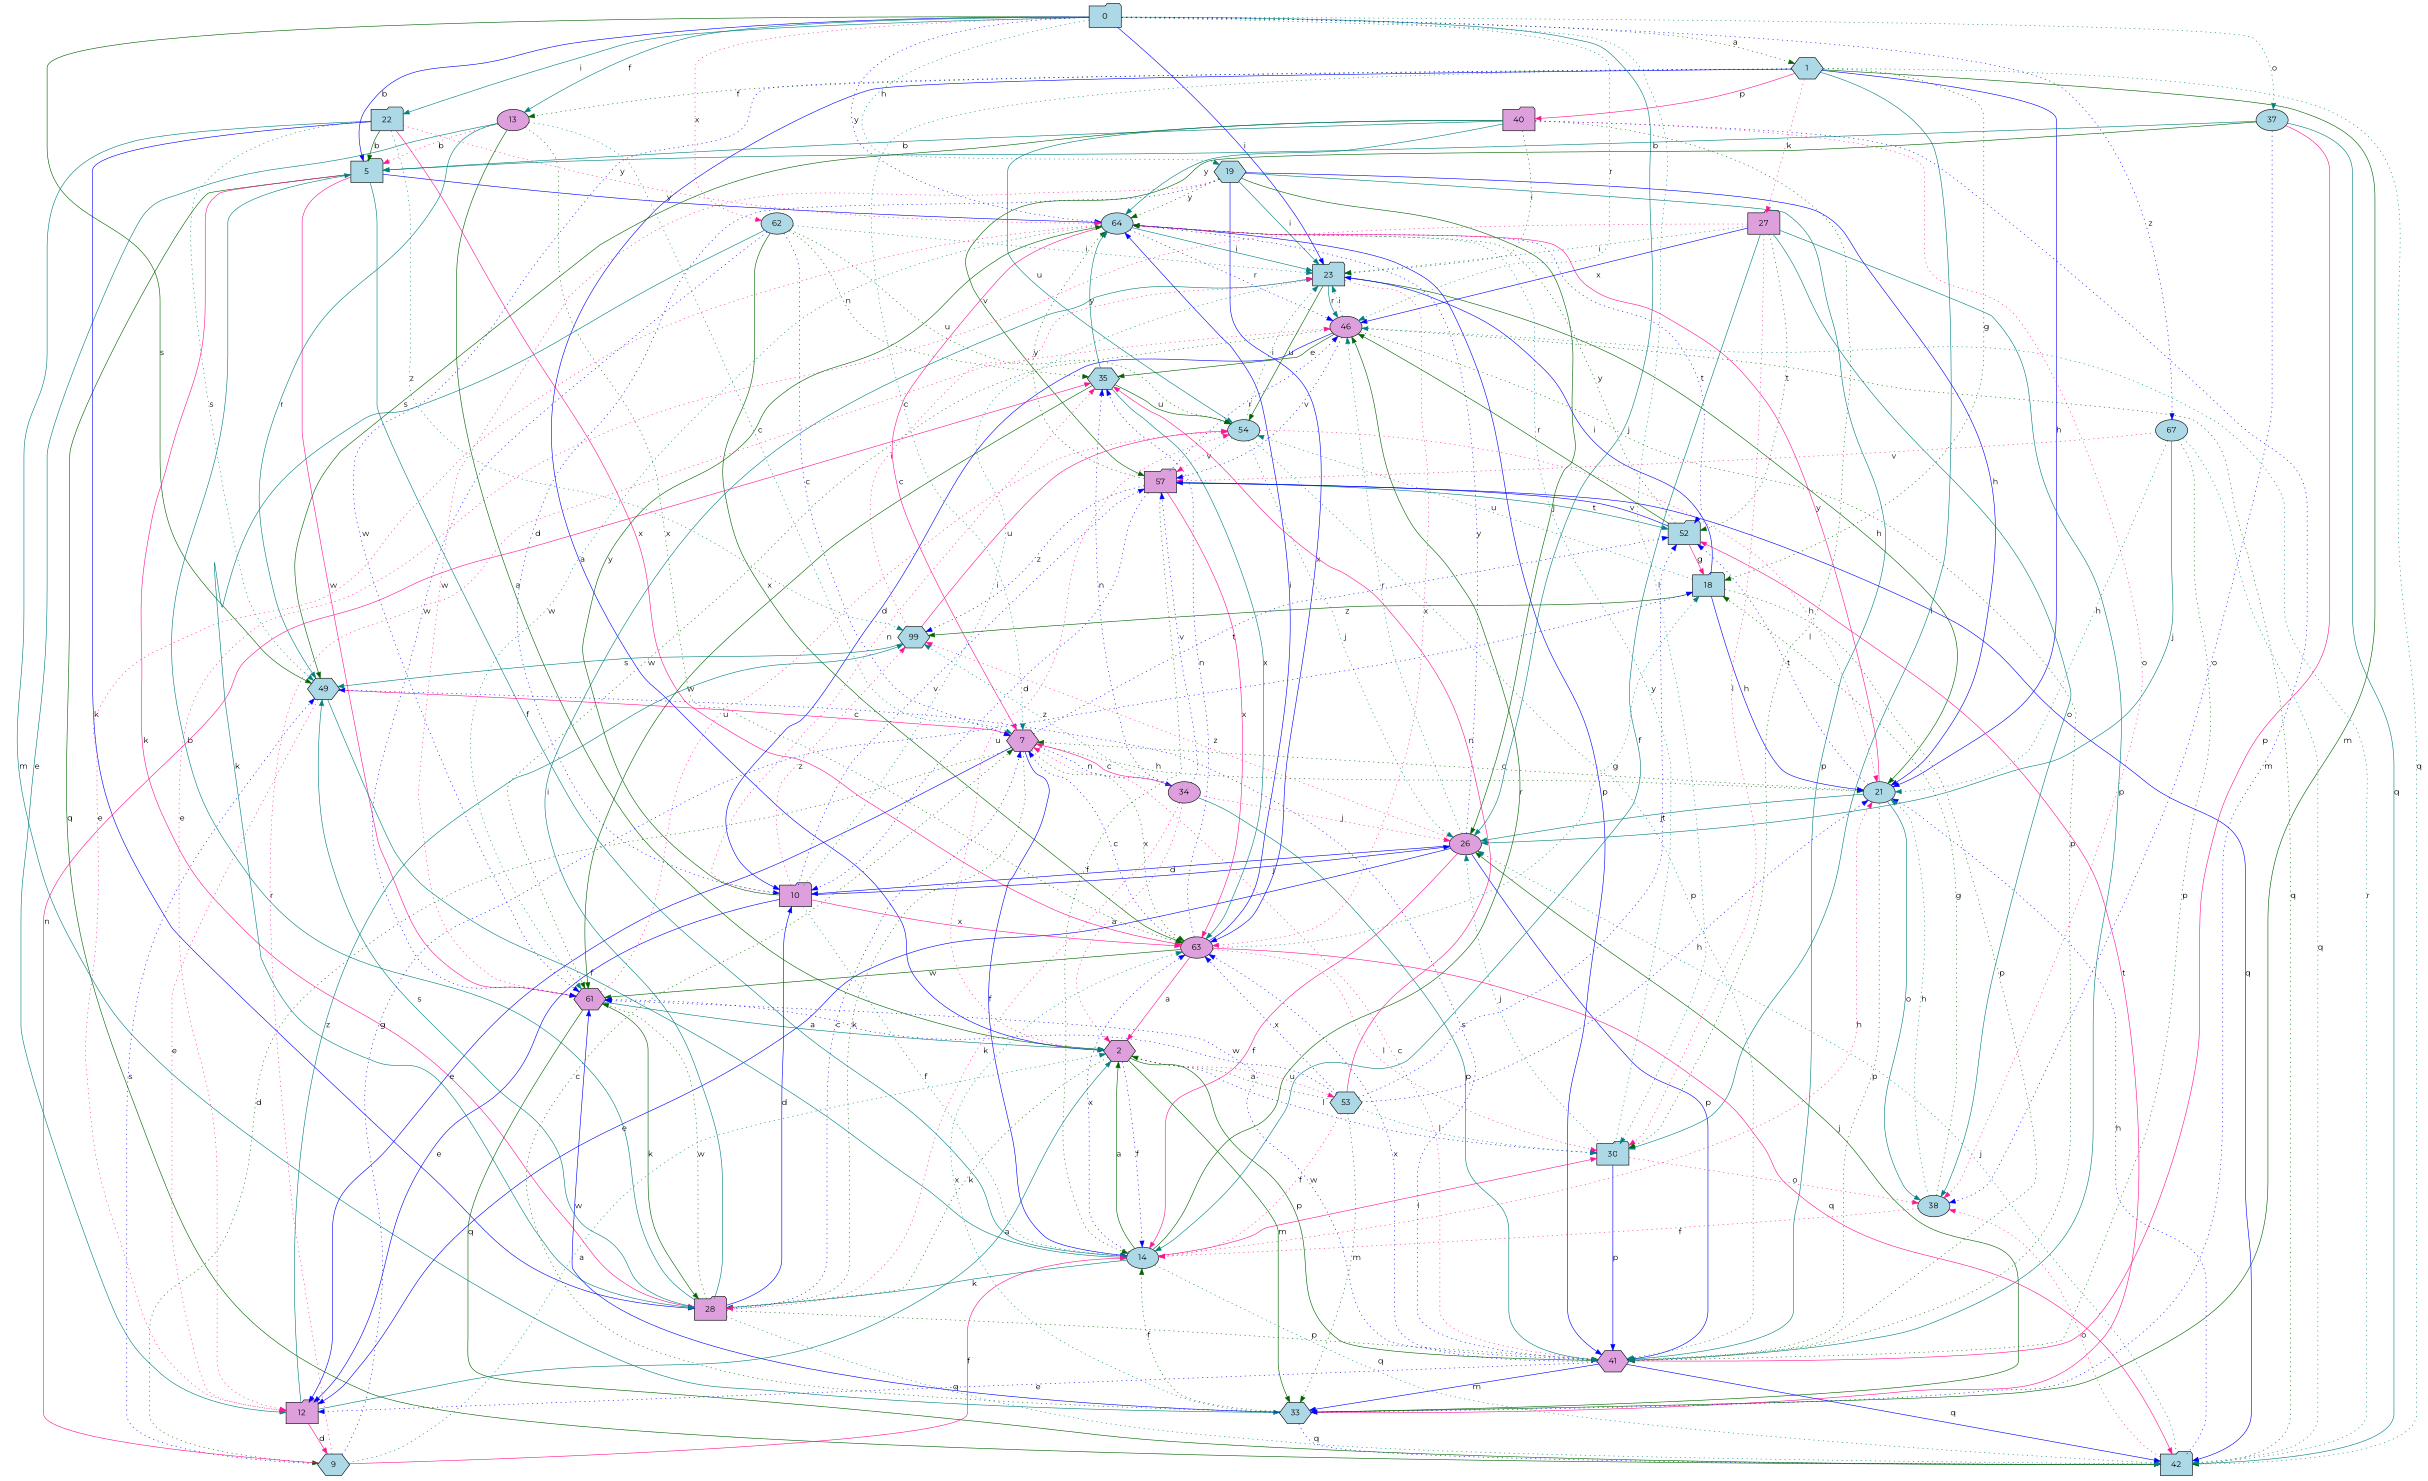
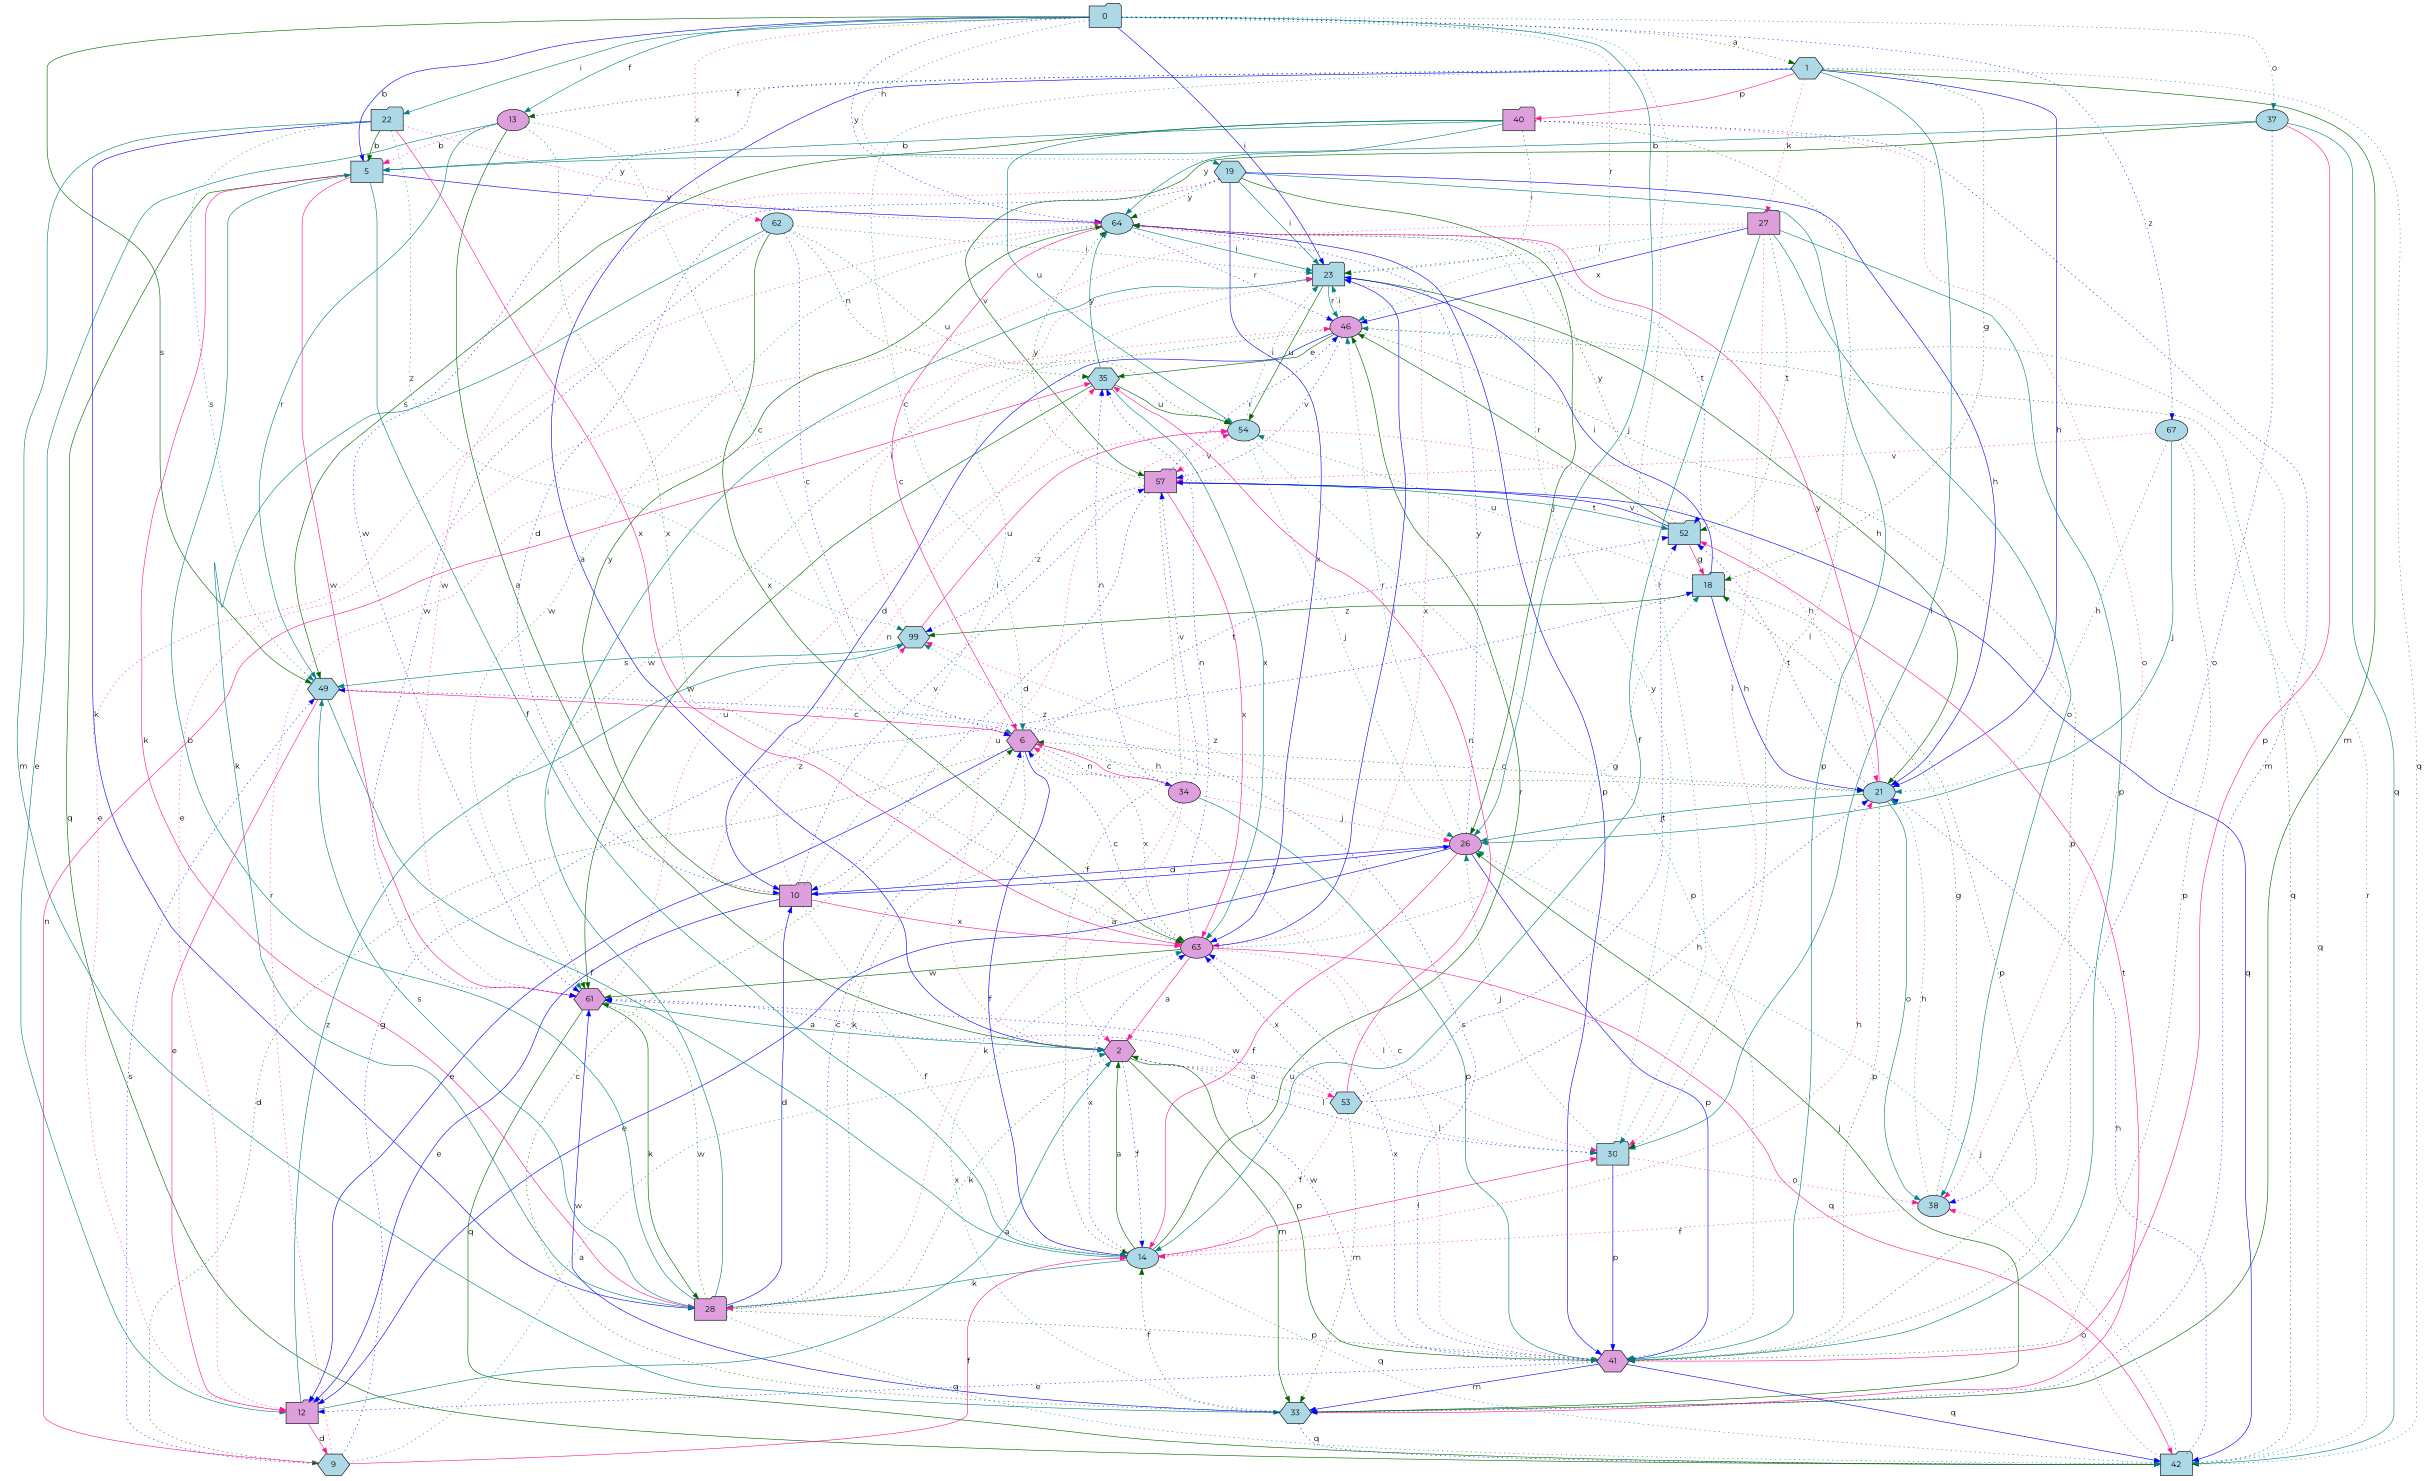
(1288, 574) -> (1387, 644)
(1023, 741) -> (1023, 741)
(172, 1068) -> (172, 1068)
